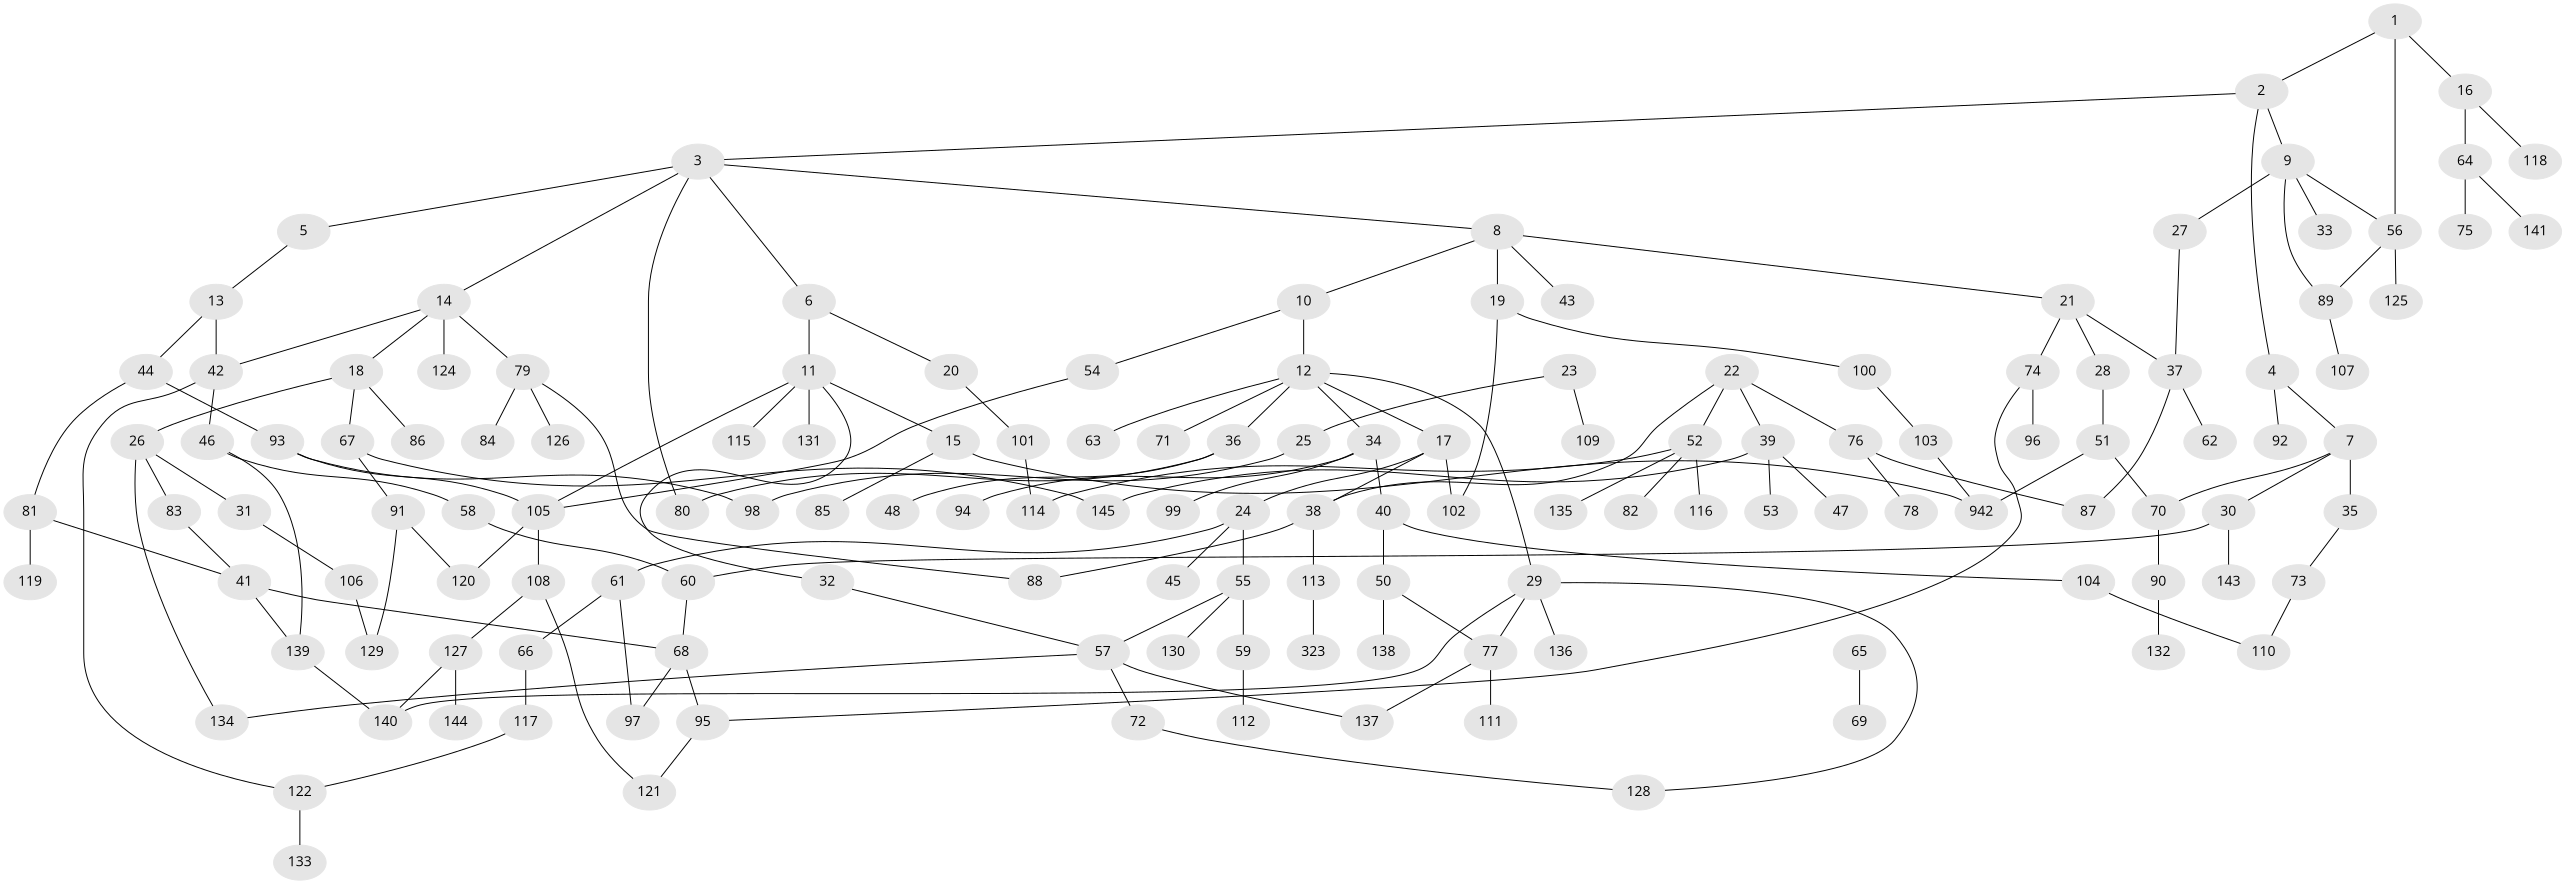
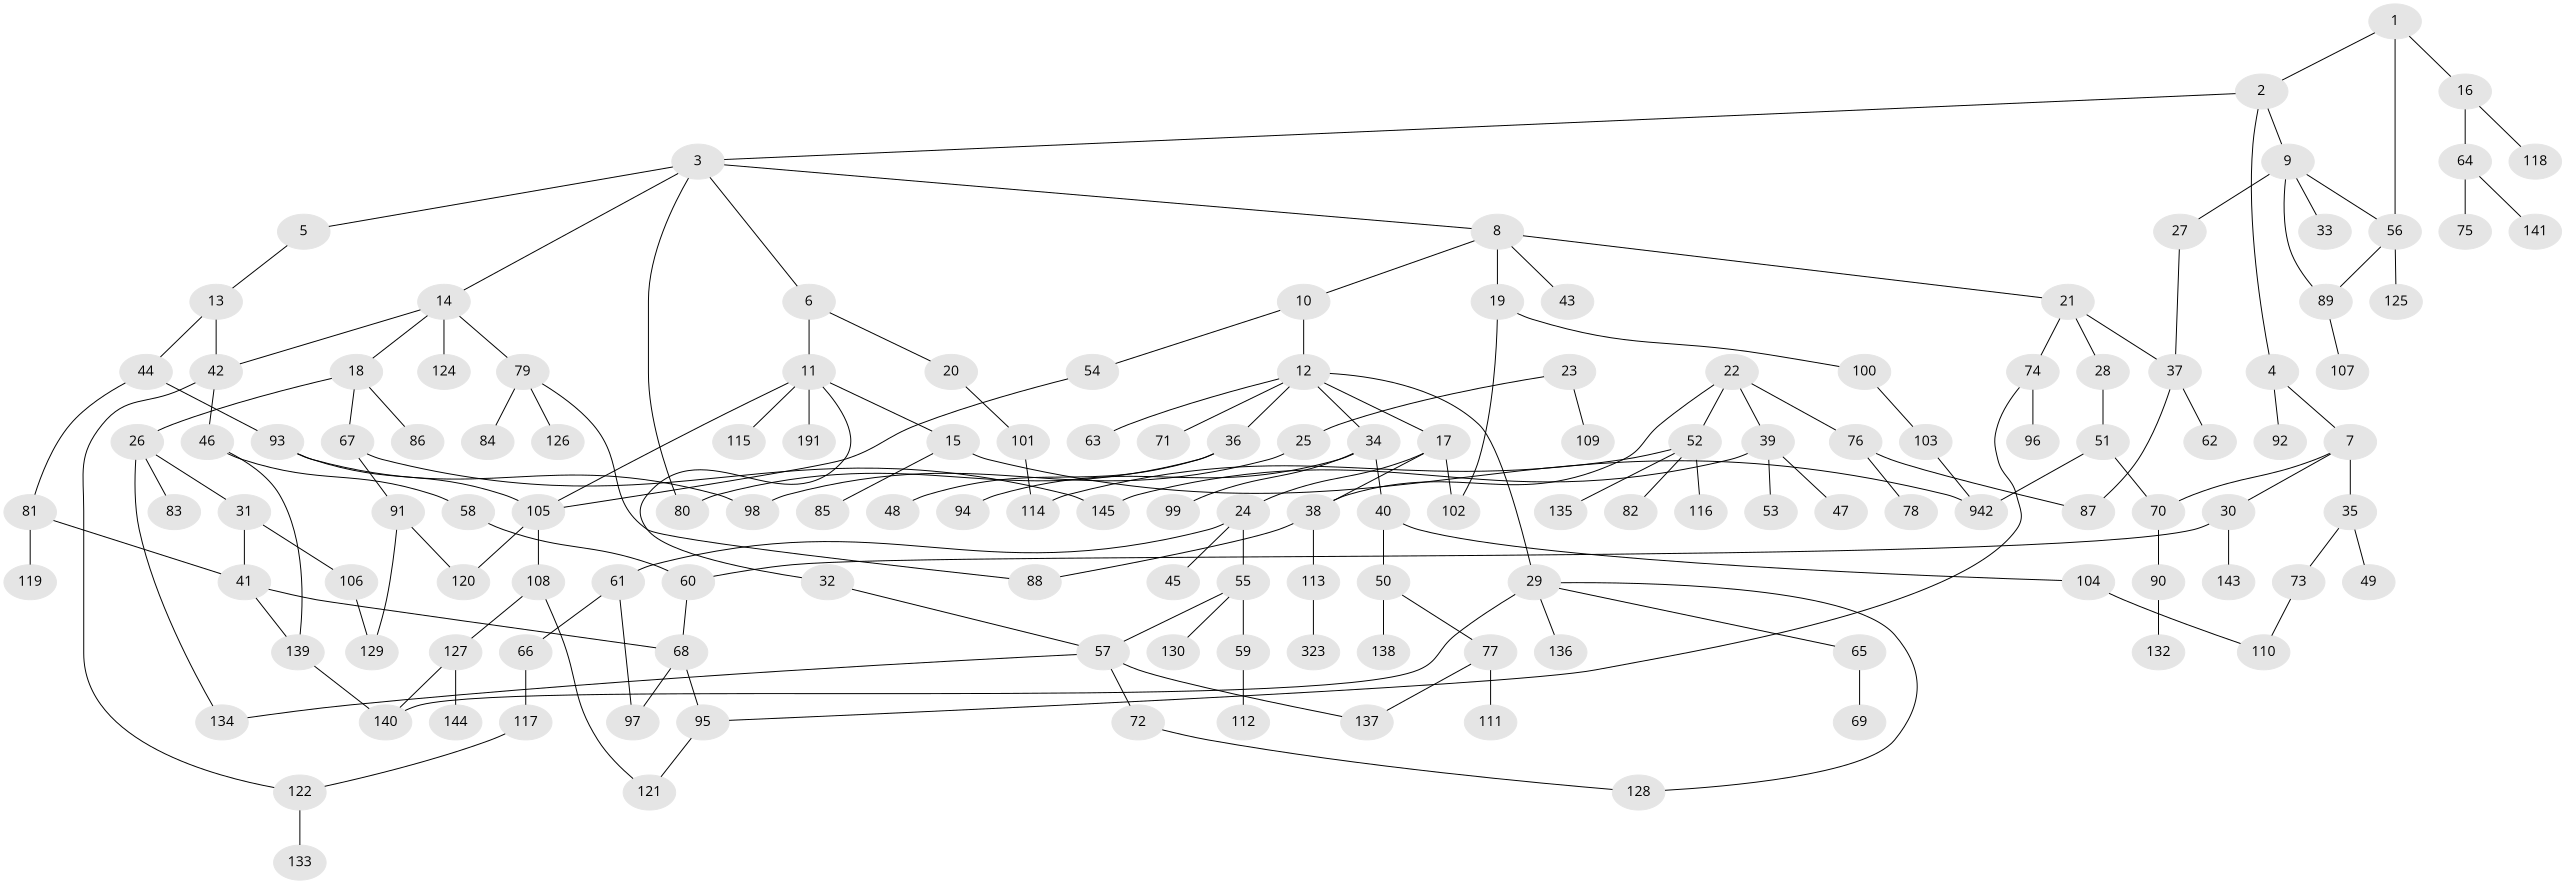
(809, 442) -> (809, 442)
(209, 547) -> (244, 547)
none -> (2369, 582)
(1512, 617) -> (1697, 617)
